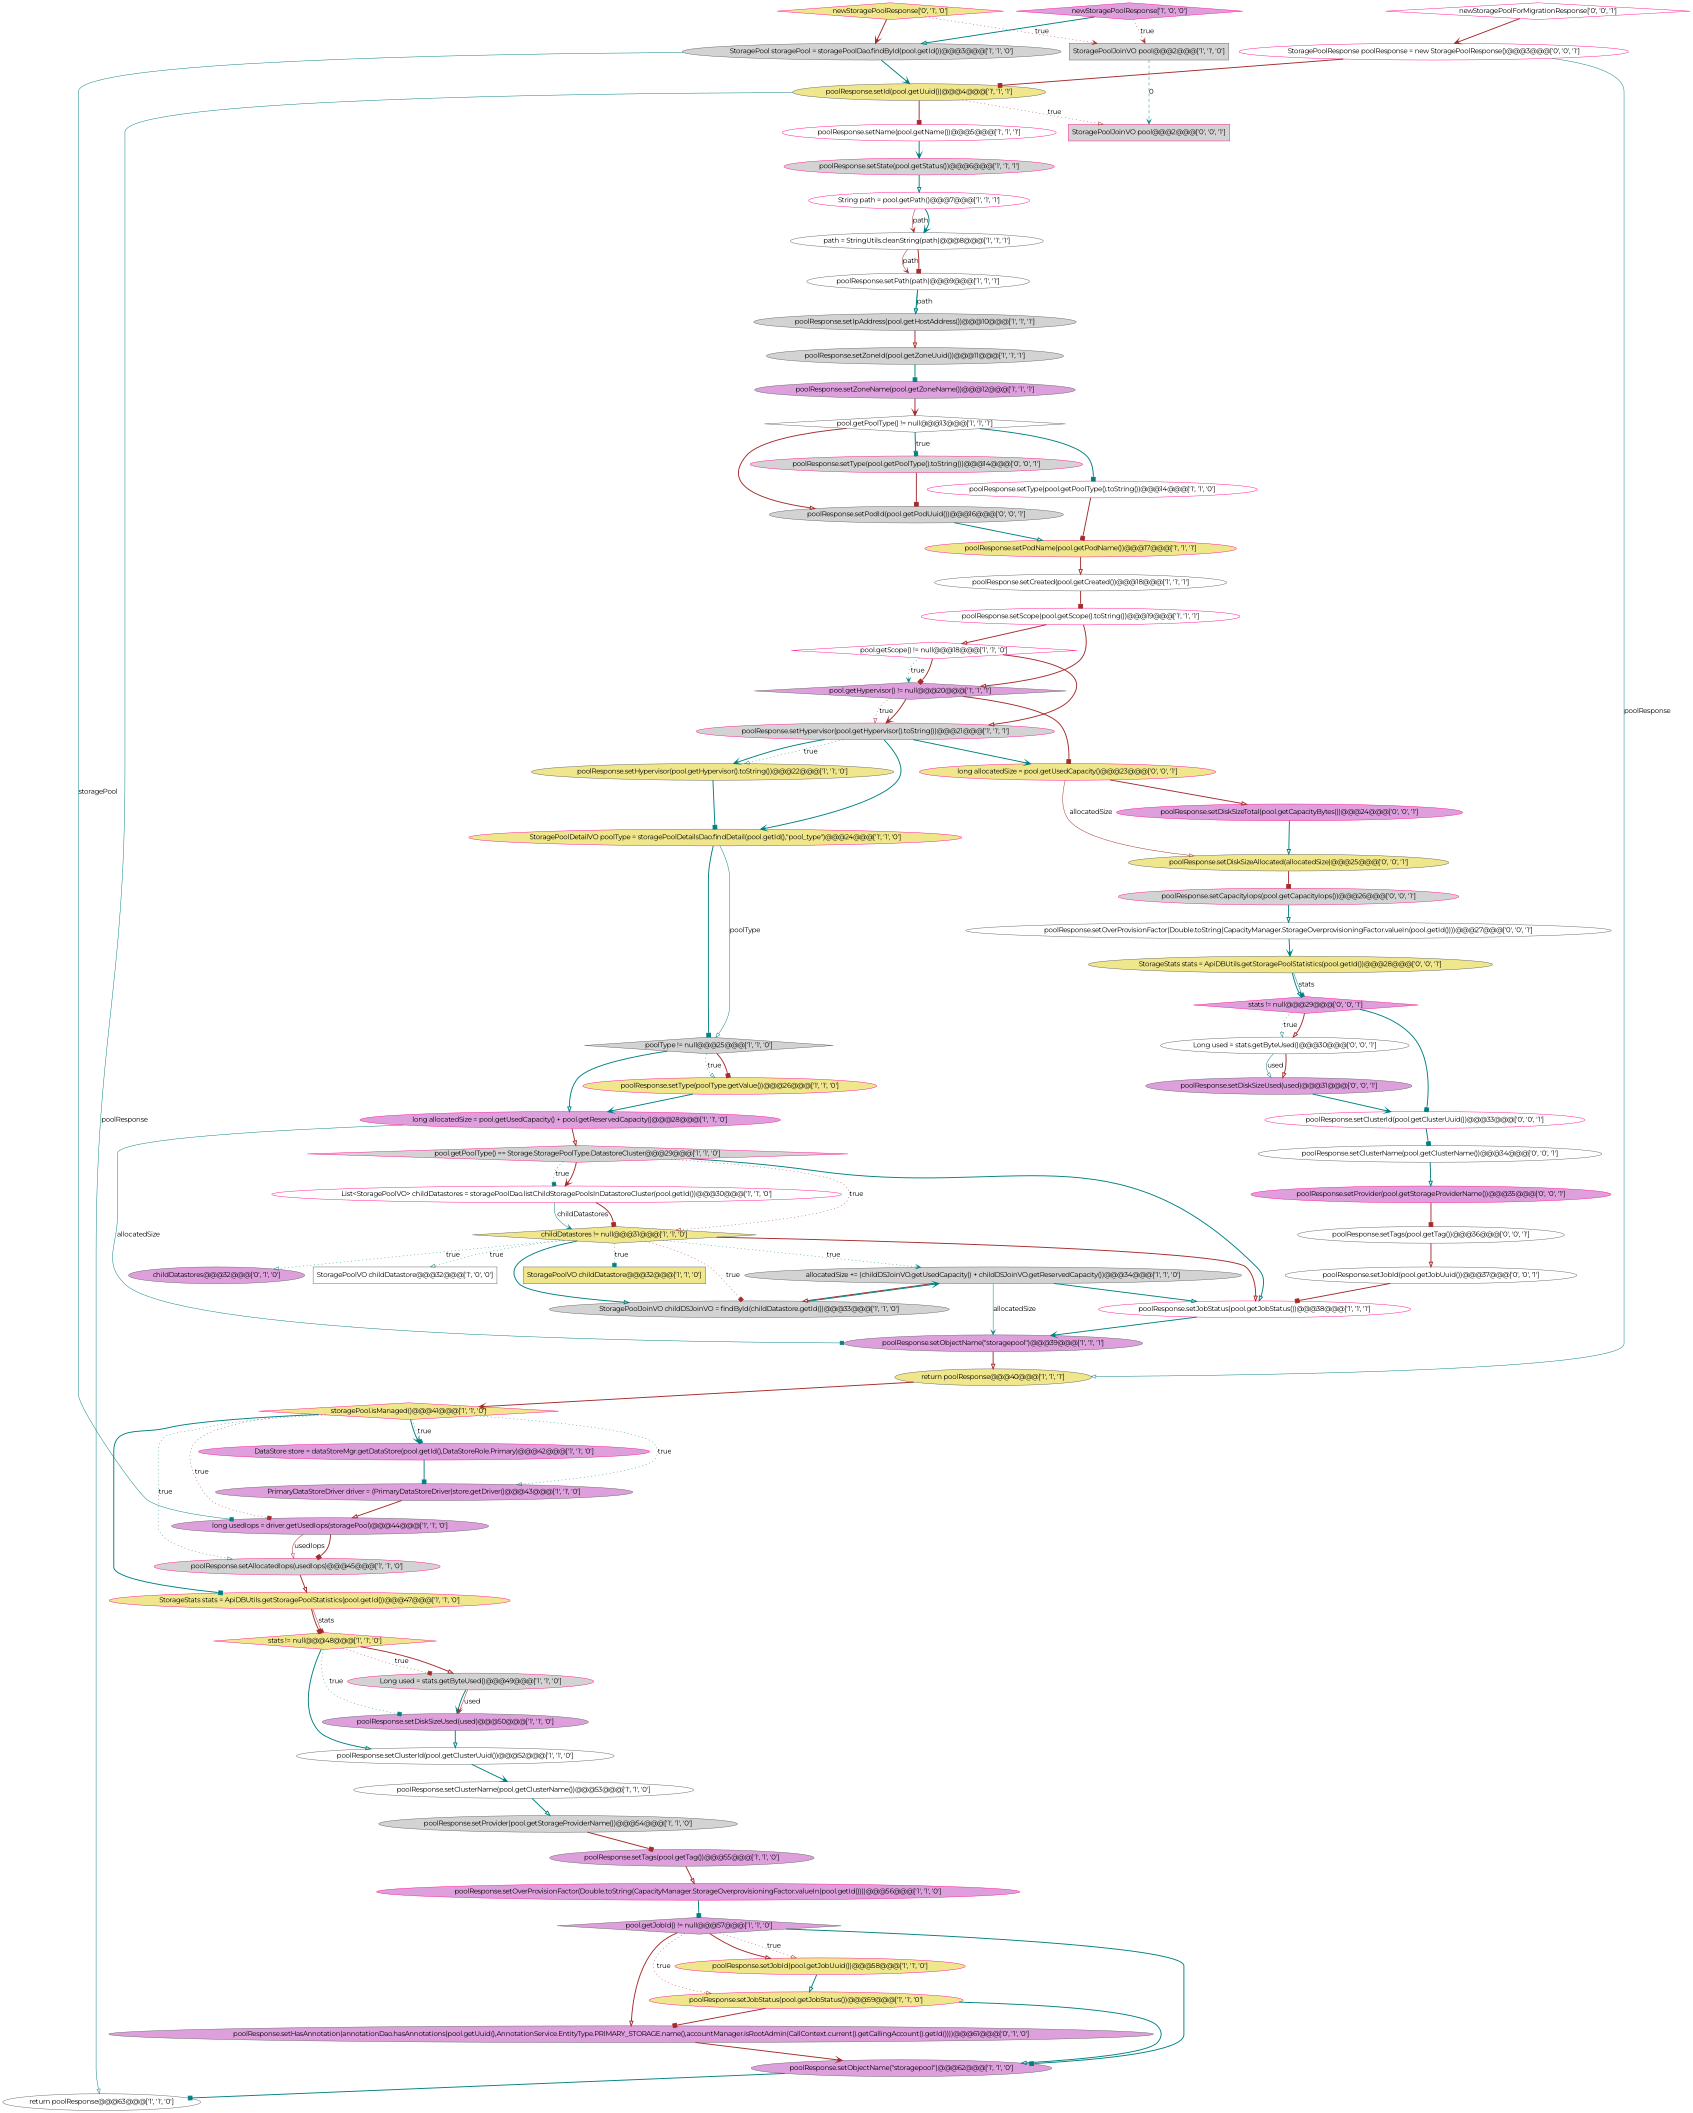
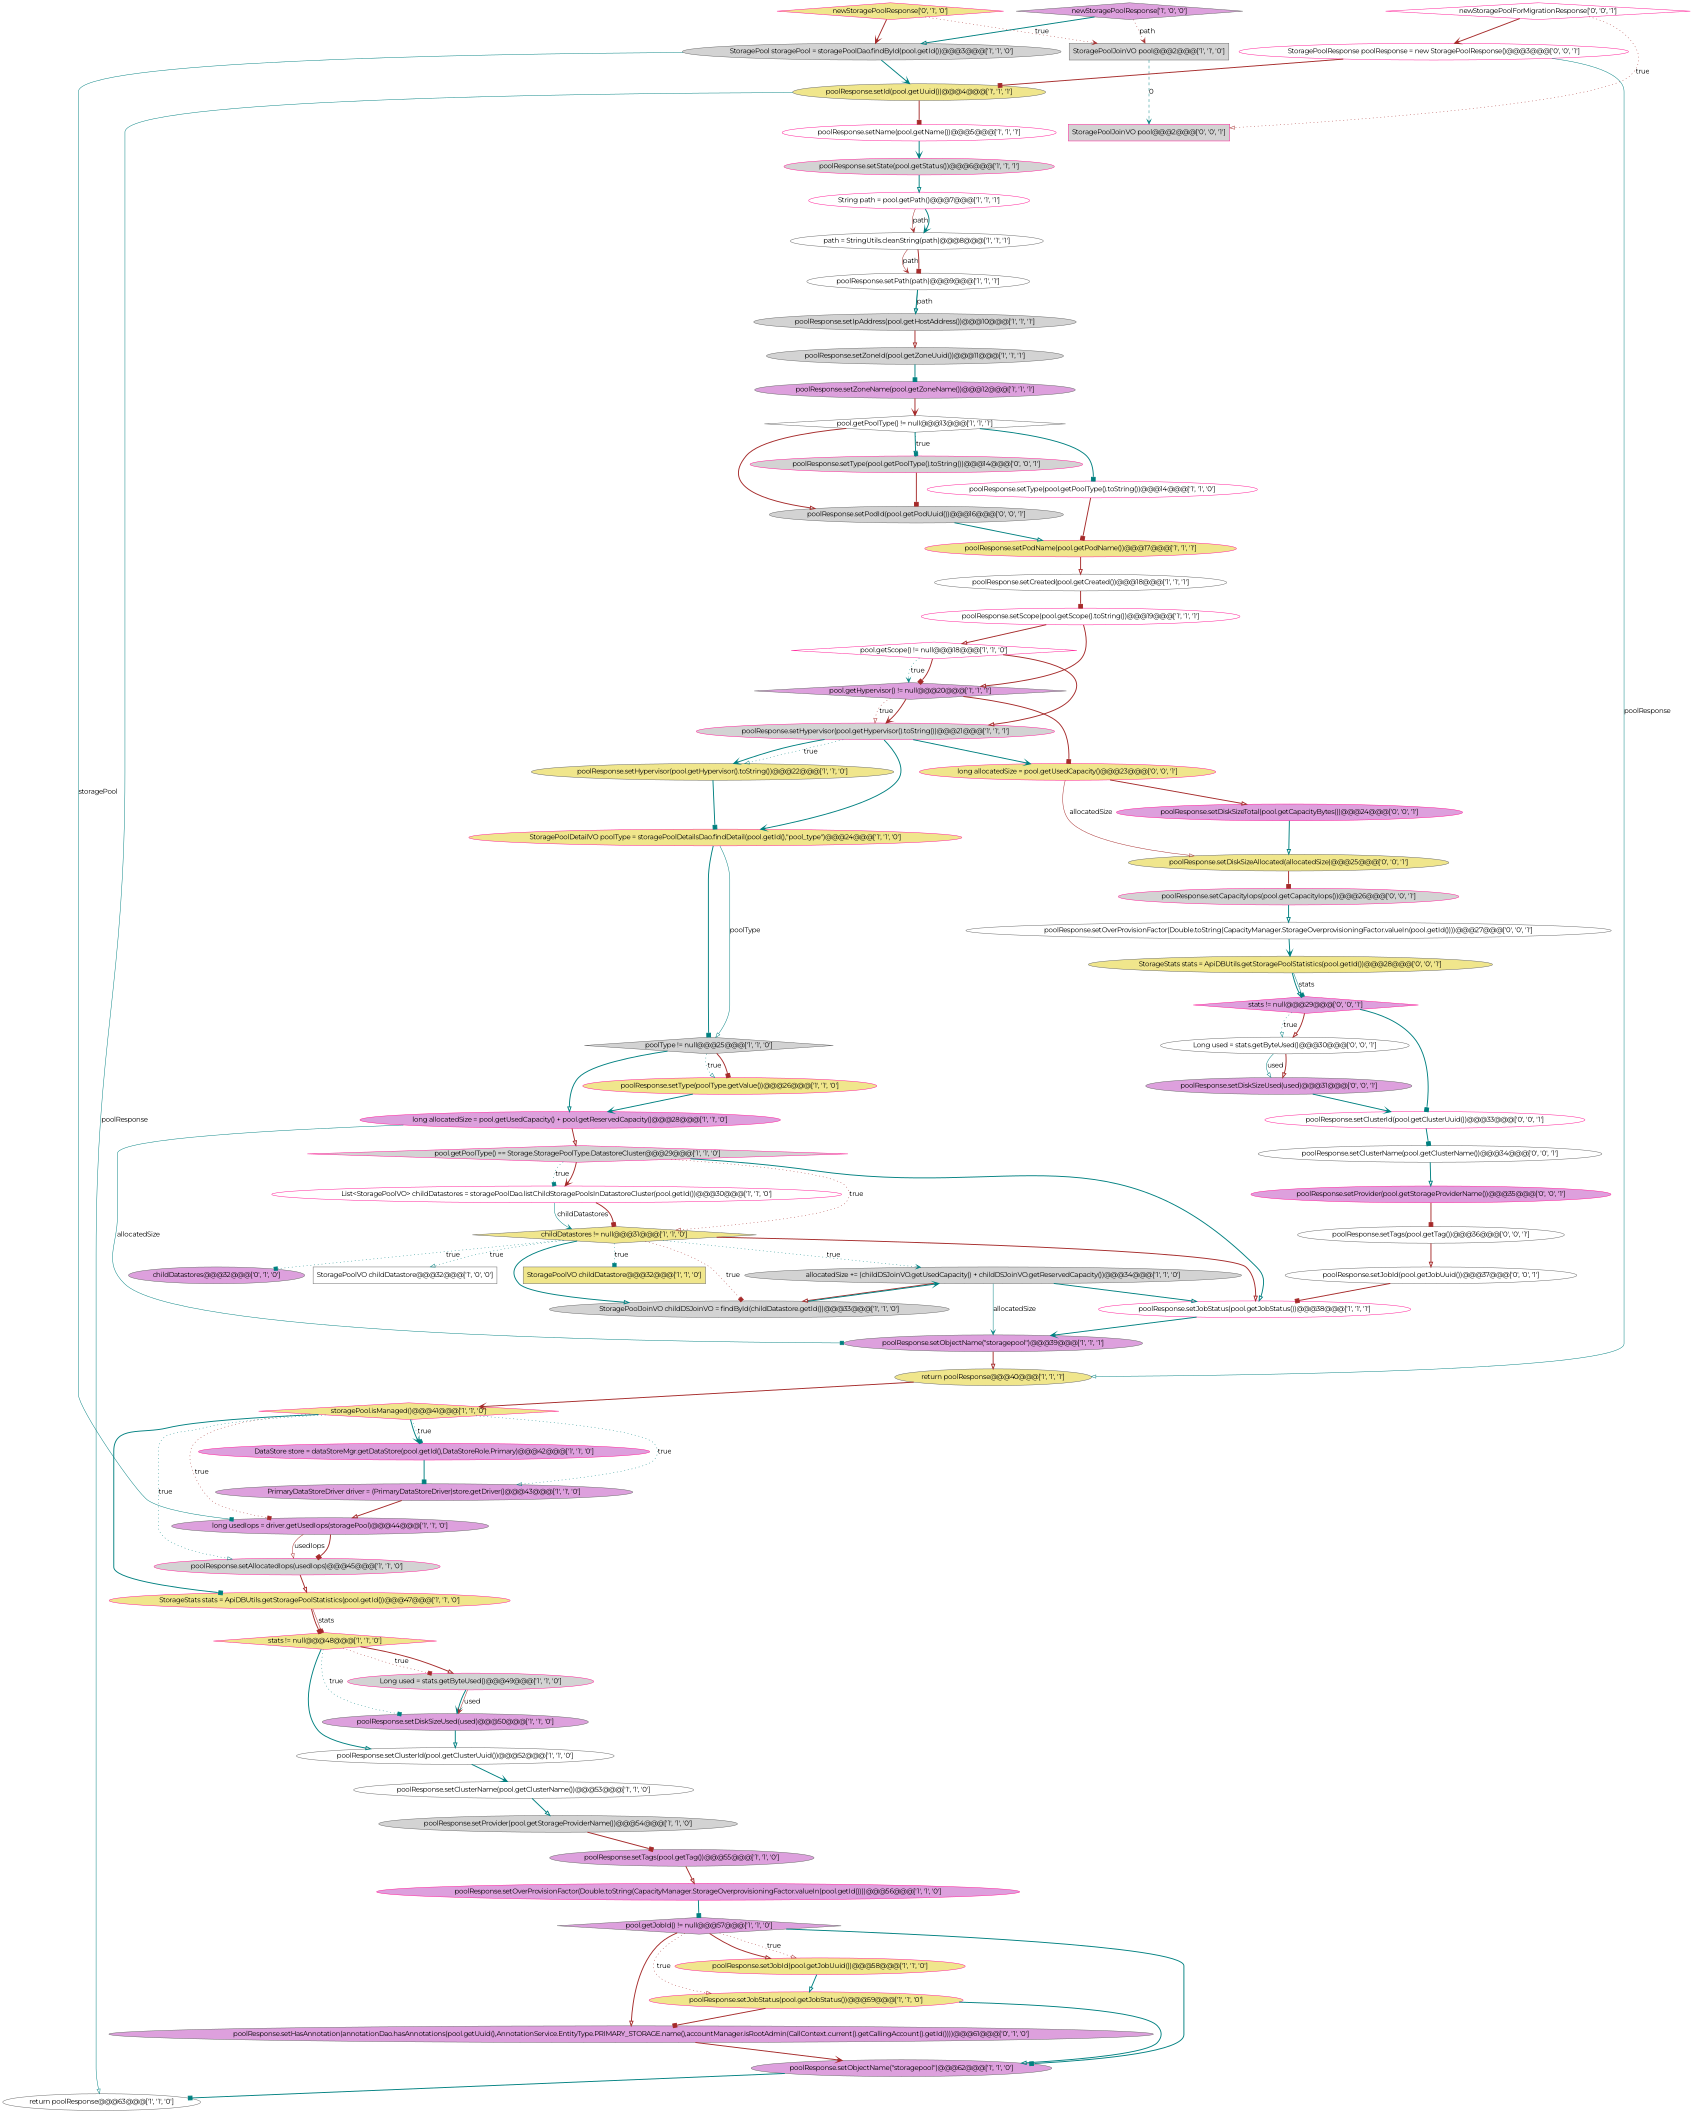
(1129, 11) -> (1129, 11)
(1147, 31) -> (1147, 31)
(1030, 112) -> (1478, 108)
(421, 1254) -> (421, 1254)
